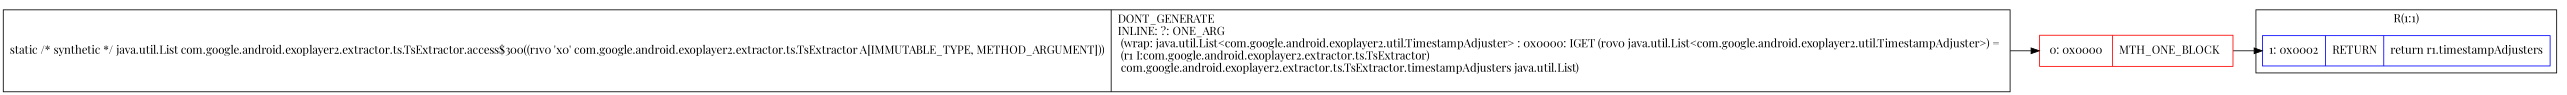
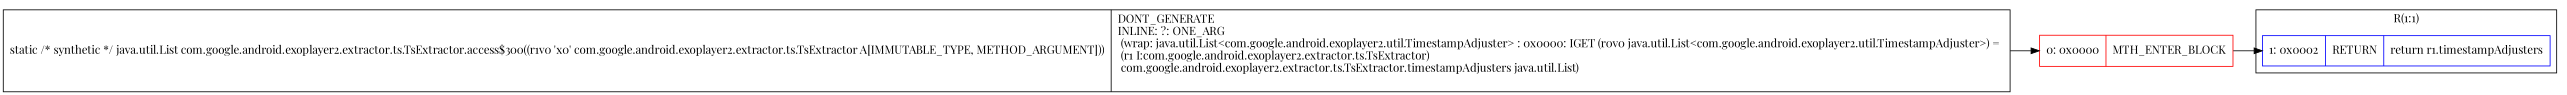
(2169, 50) -> (2169, 50)
